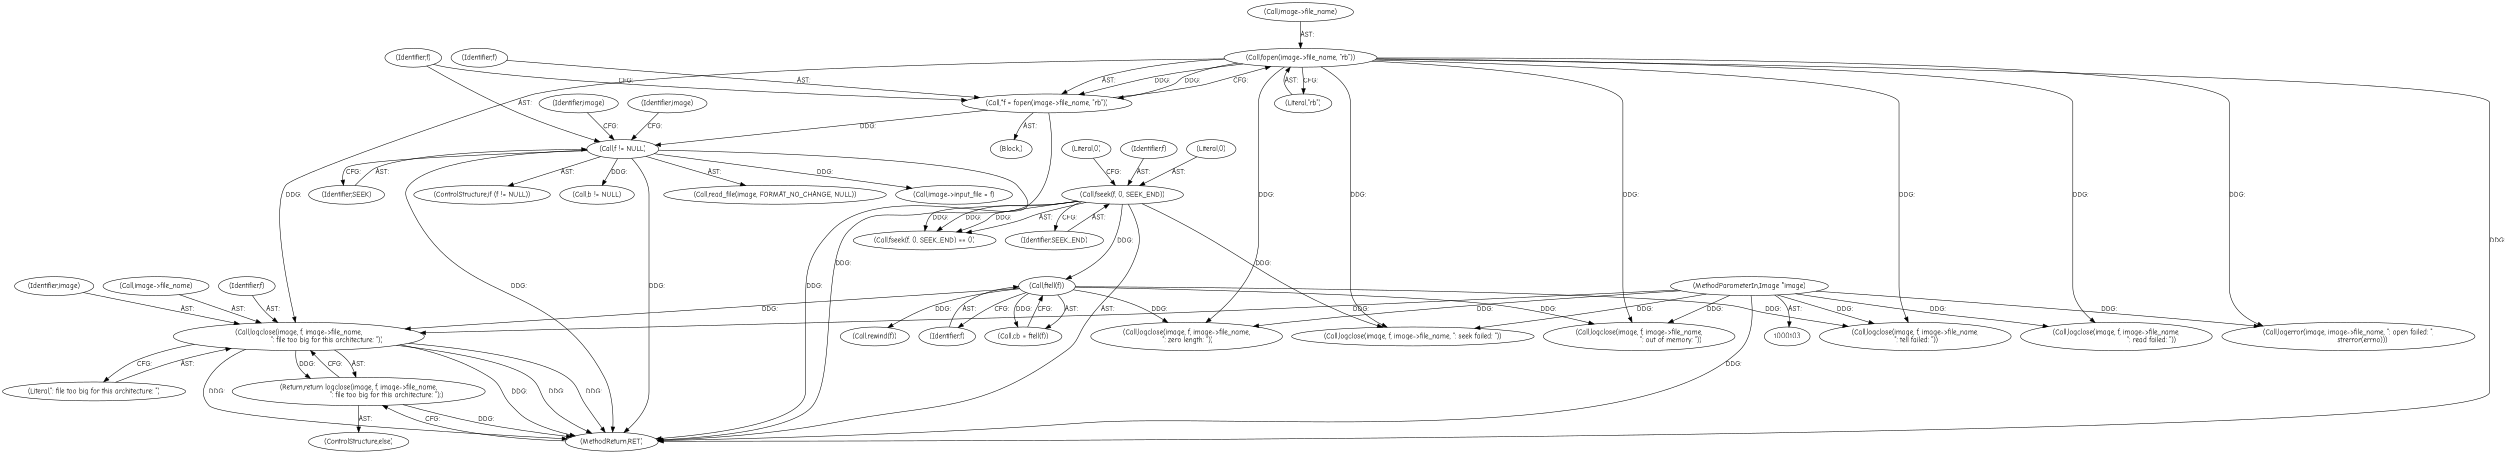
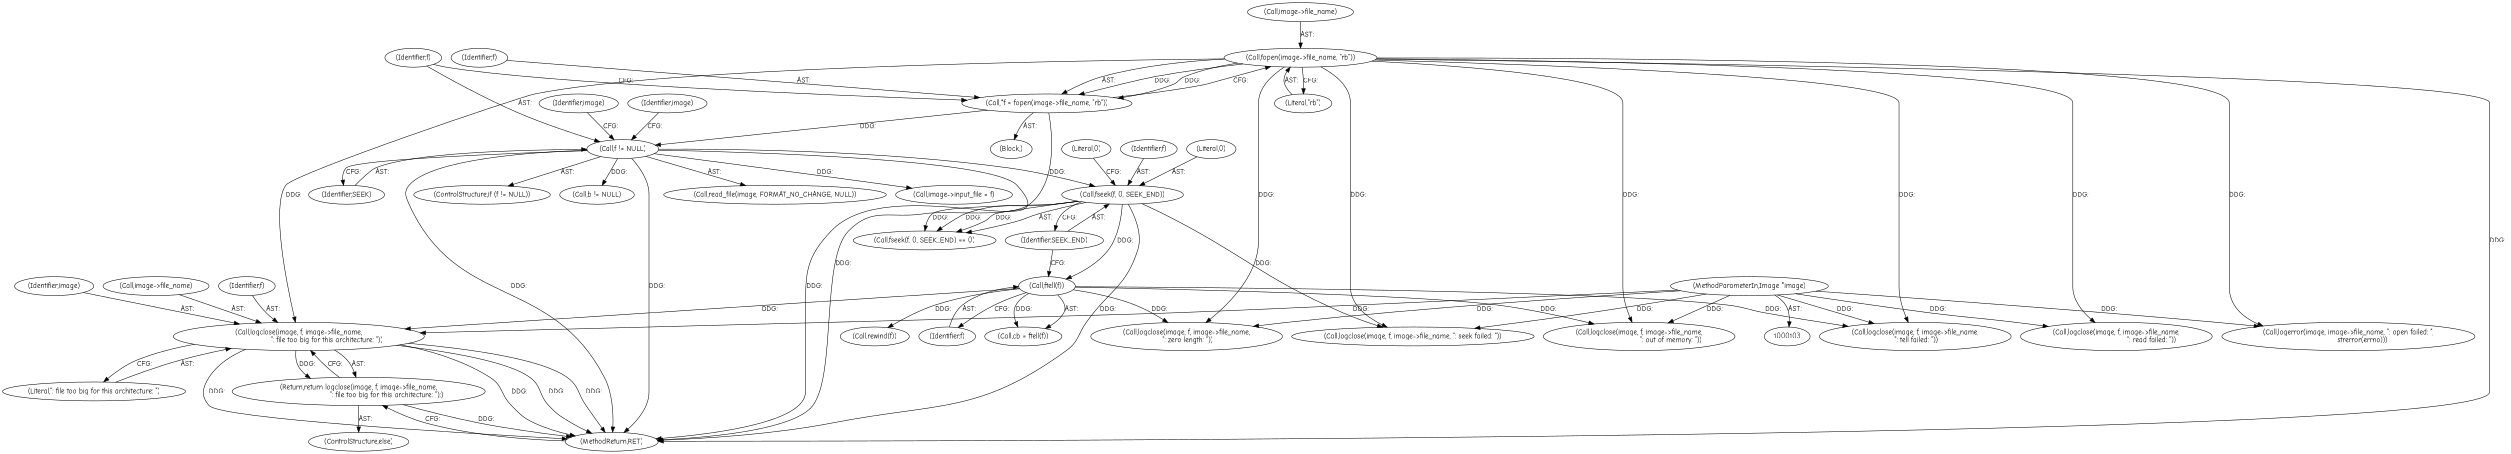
none -> (875, 155)
(1109, 309) -> (1109, 309)
(1034, 313) -> (1051, 261)
(1236, 421) -> none
